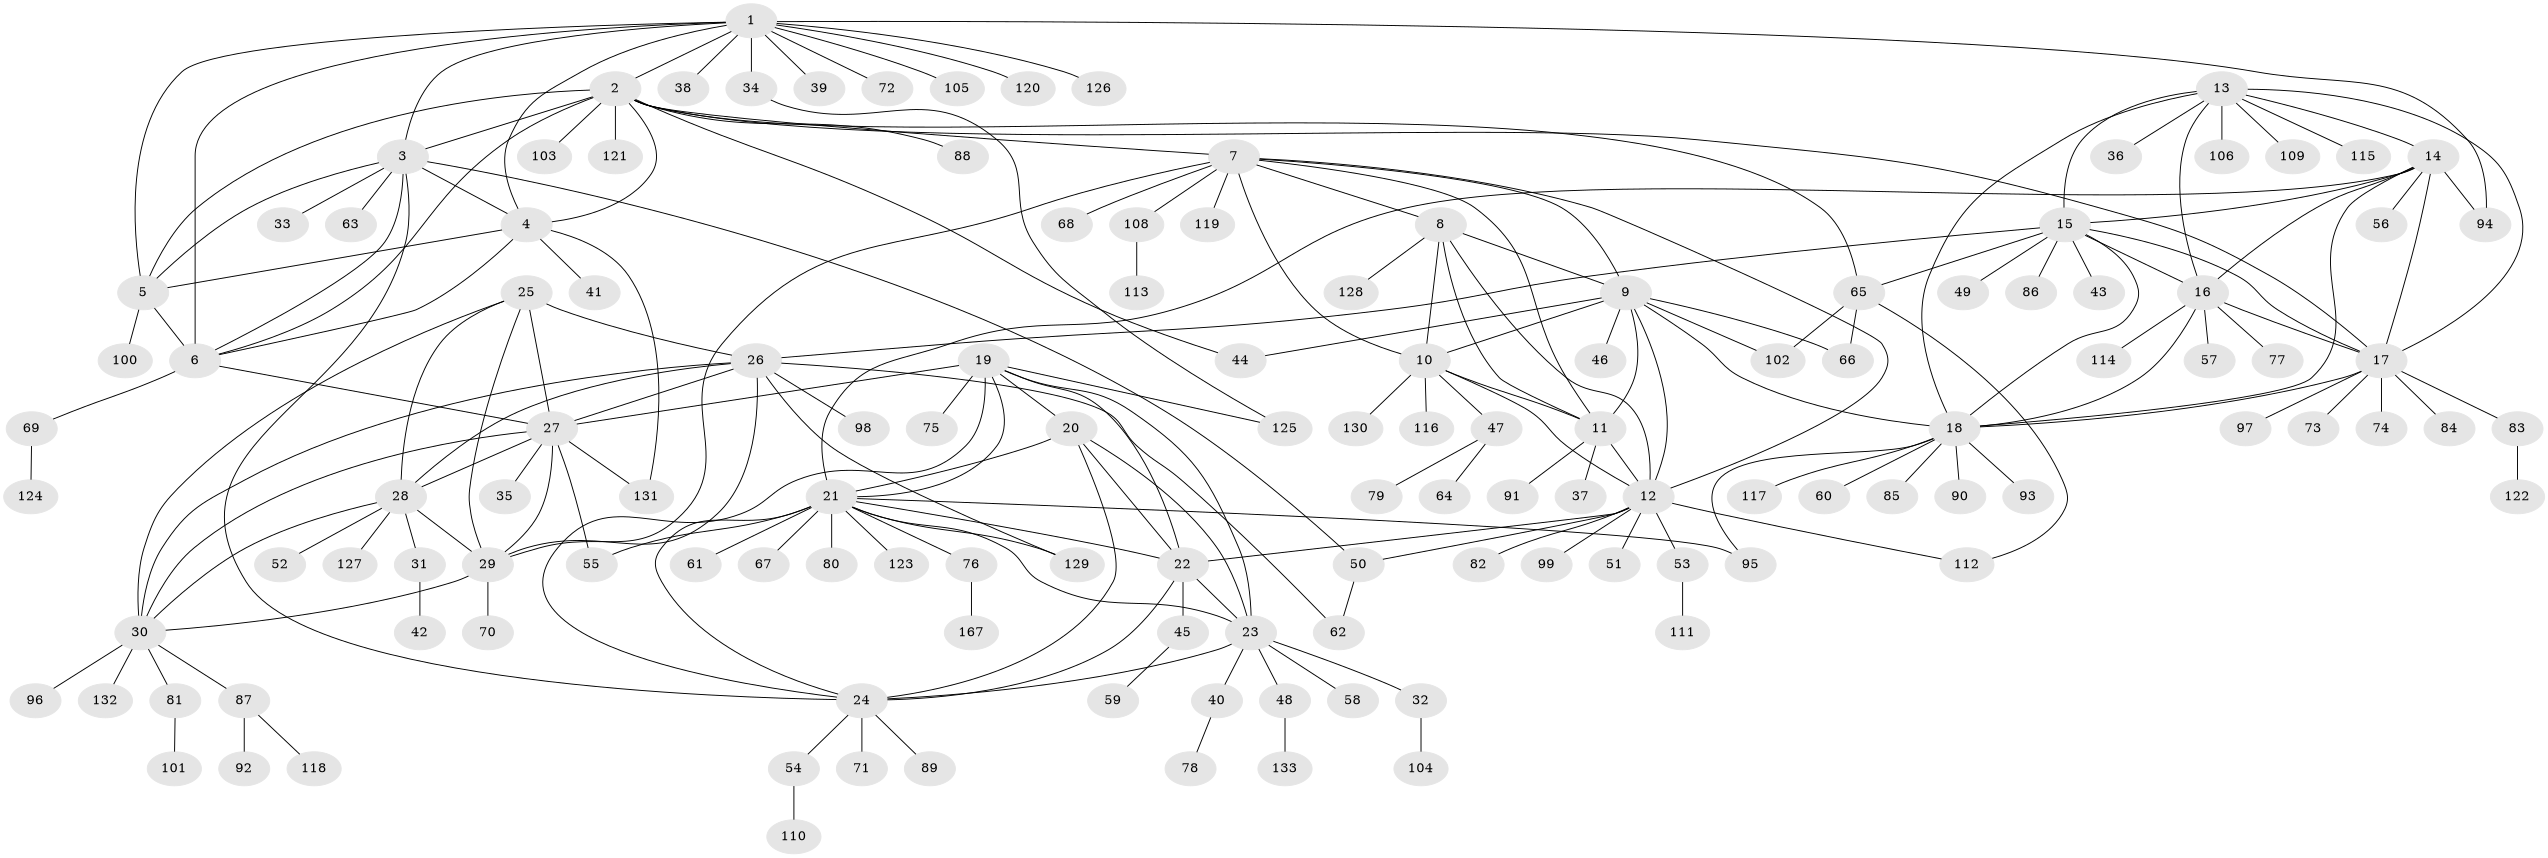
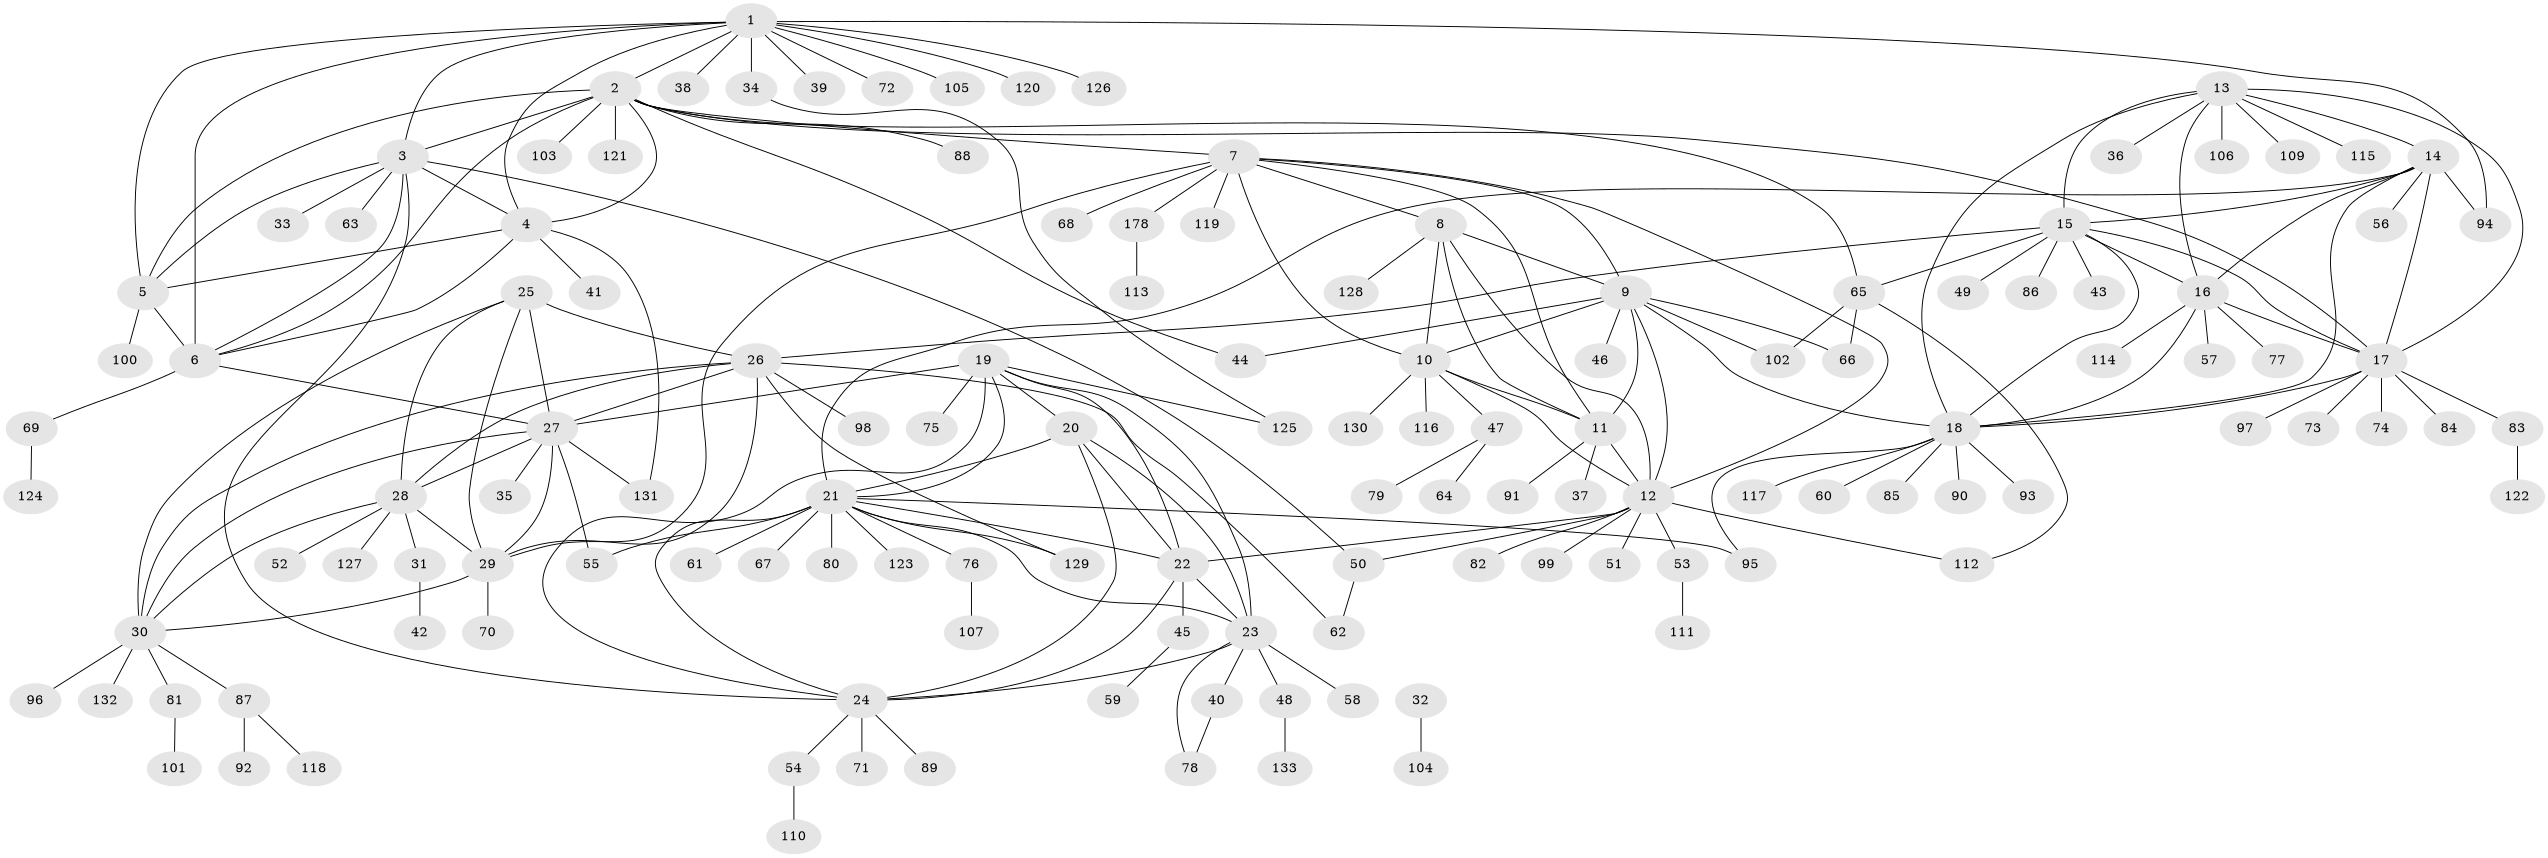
(1137, 225) -> (1137, 225)
(971, 633) -> (971, 633)
(1338, 664) -> (1182, 687)
